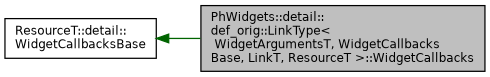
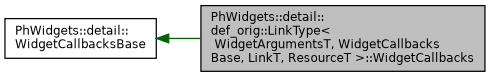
(81, 38) -> (81, 38)
